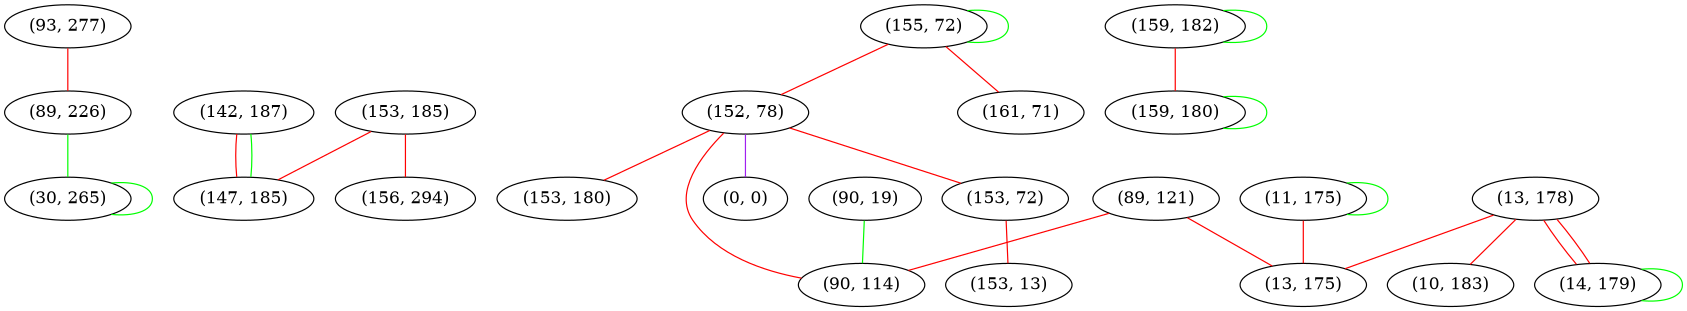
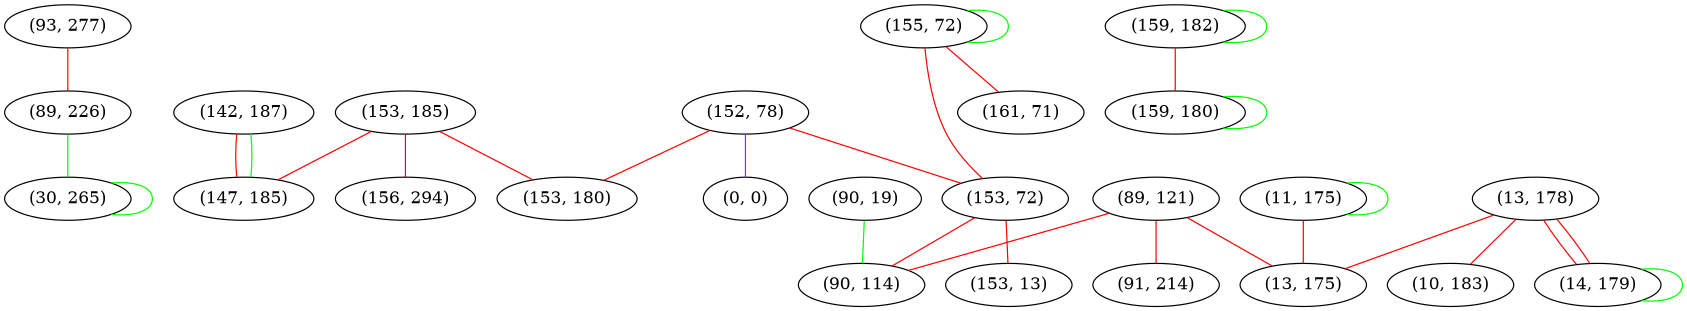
(835, 69) -> (940, 120)
none -> (486, 156)
(701, 230) -> (933, 242)
none -> (1156, 285)
